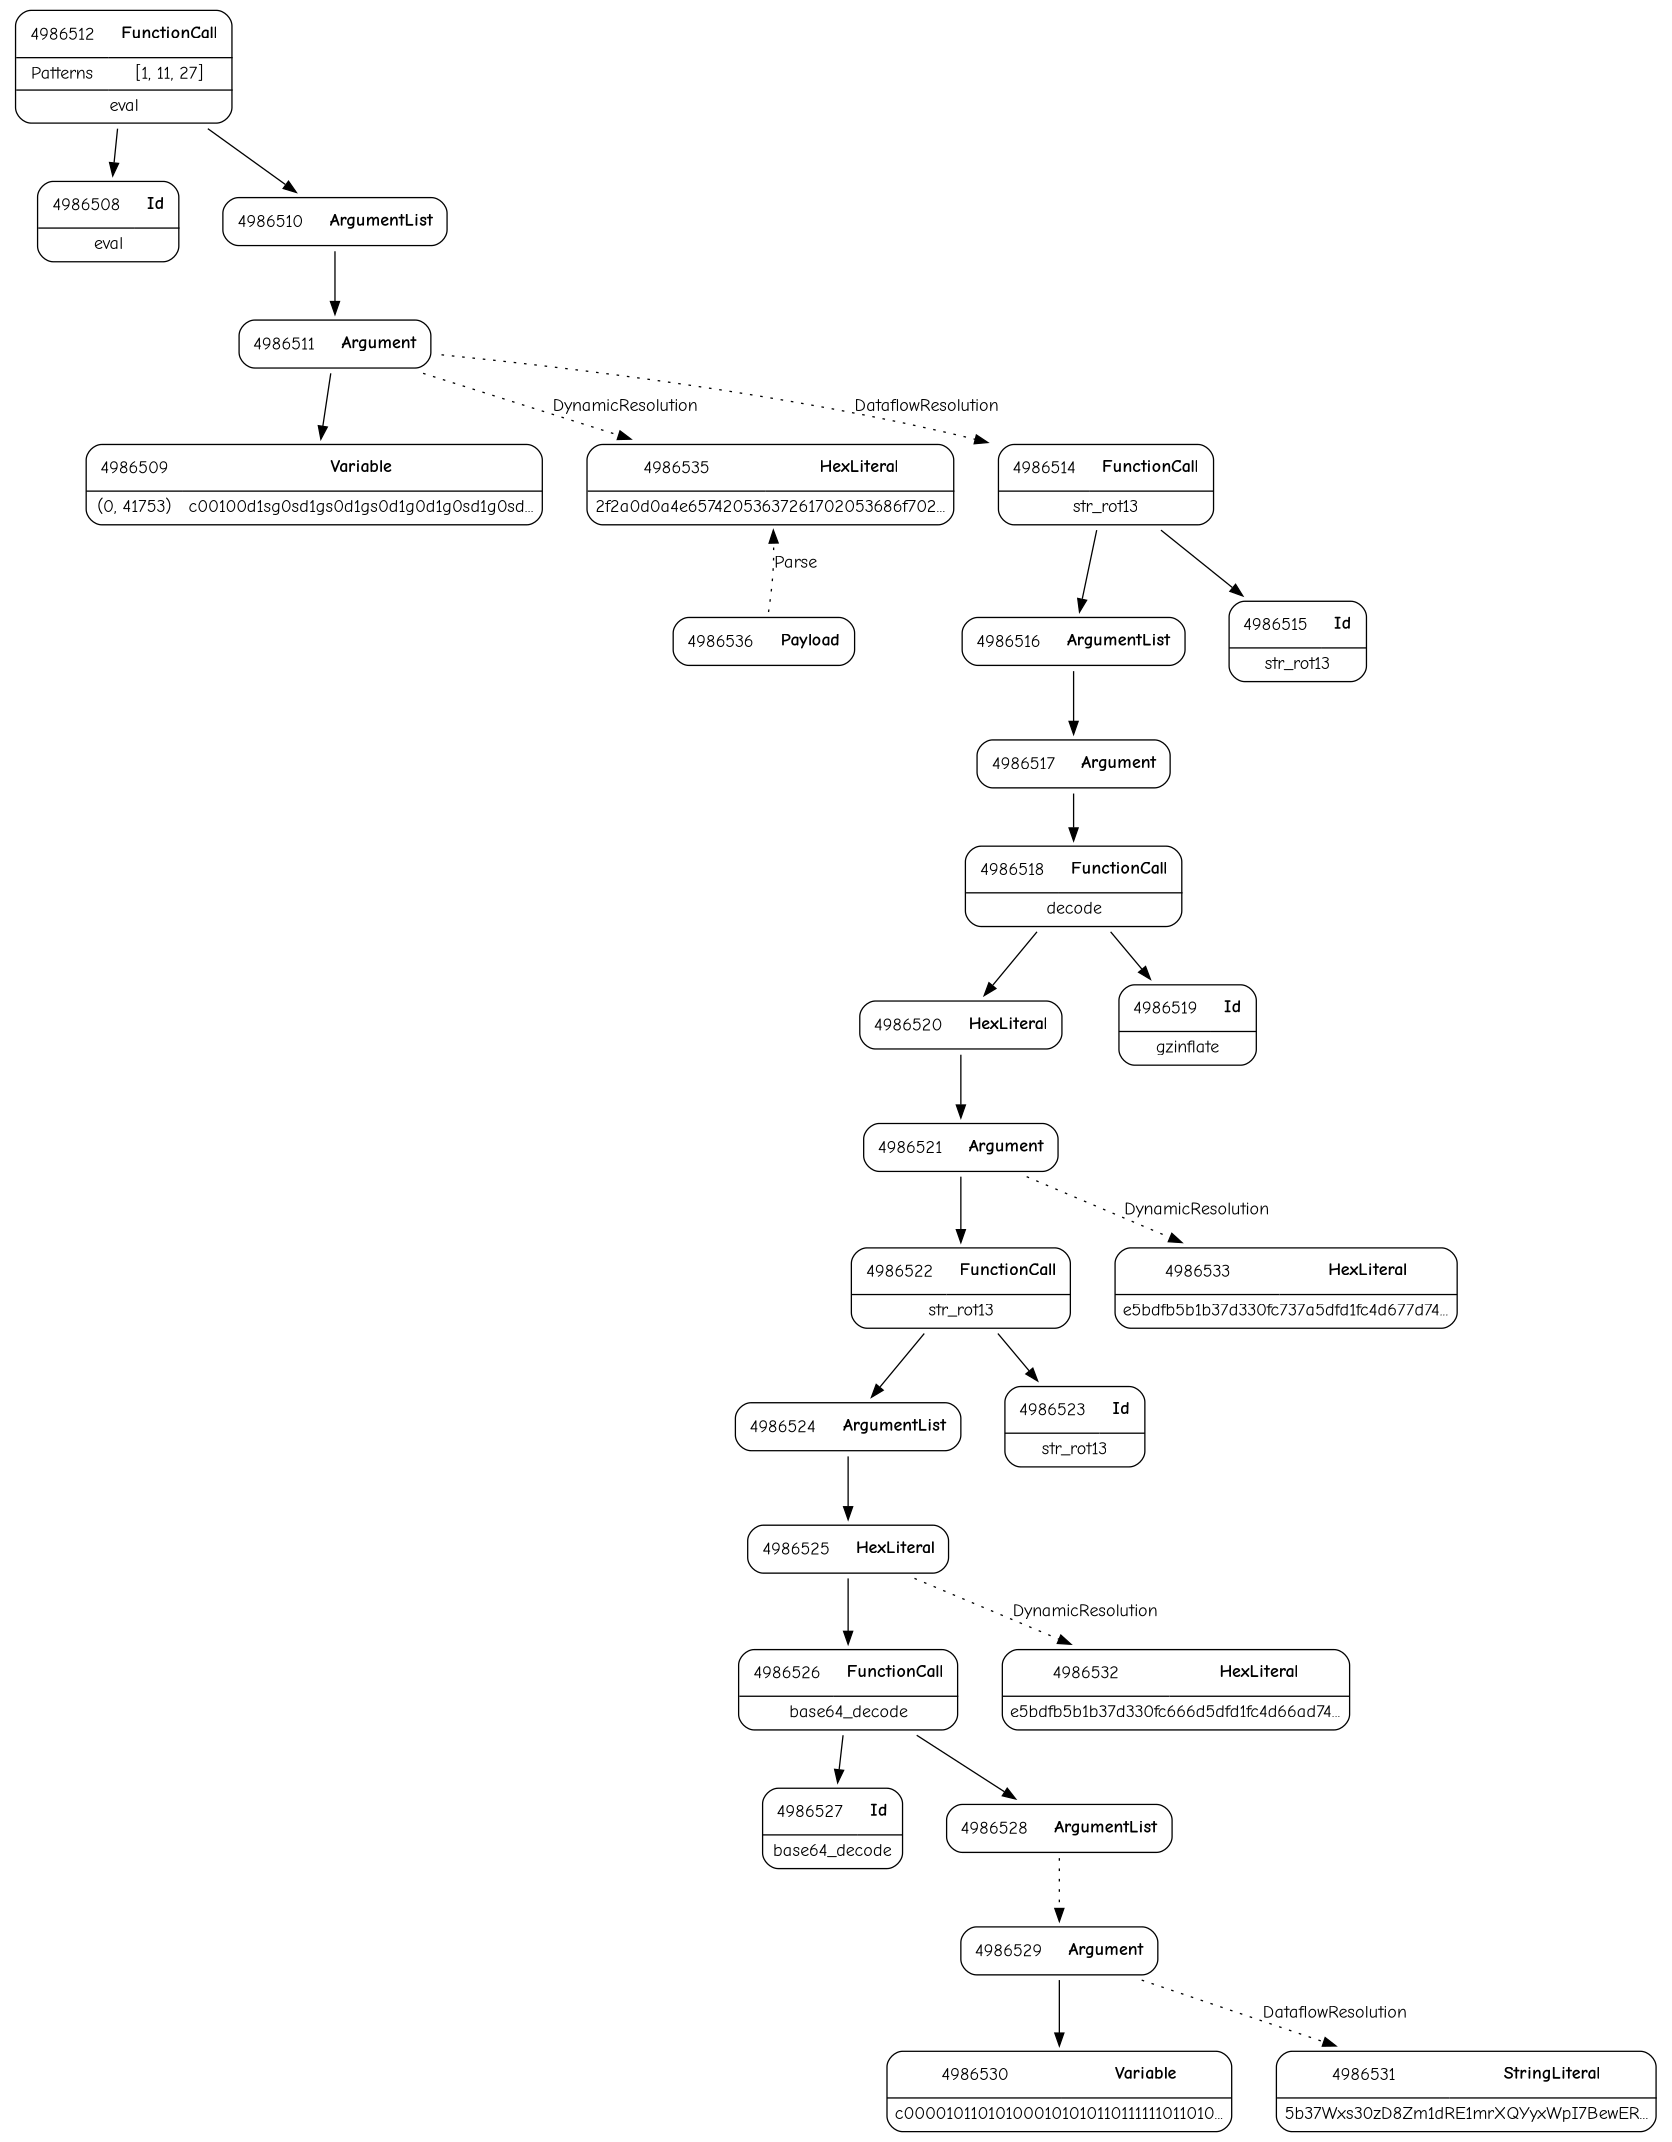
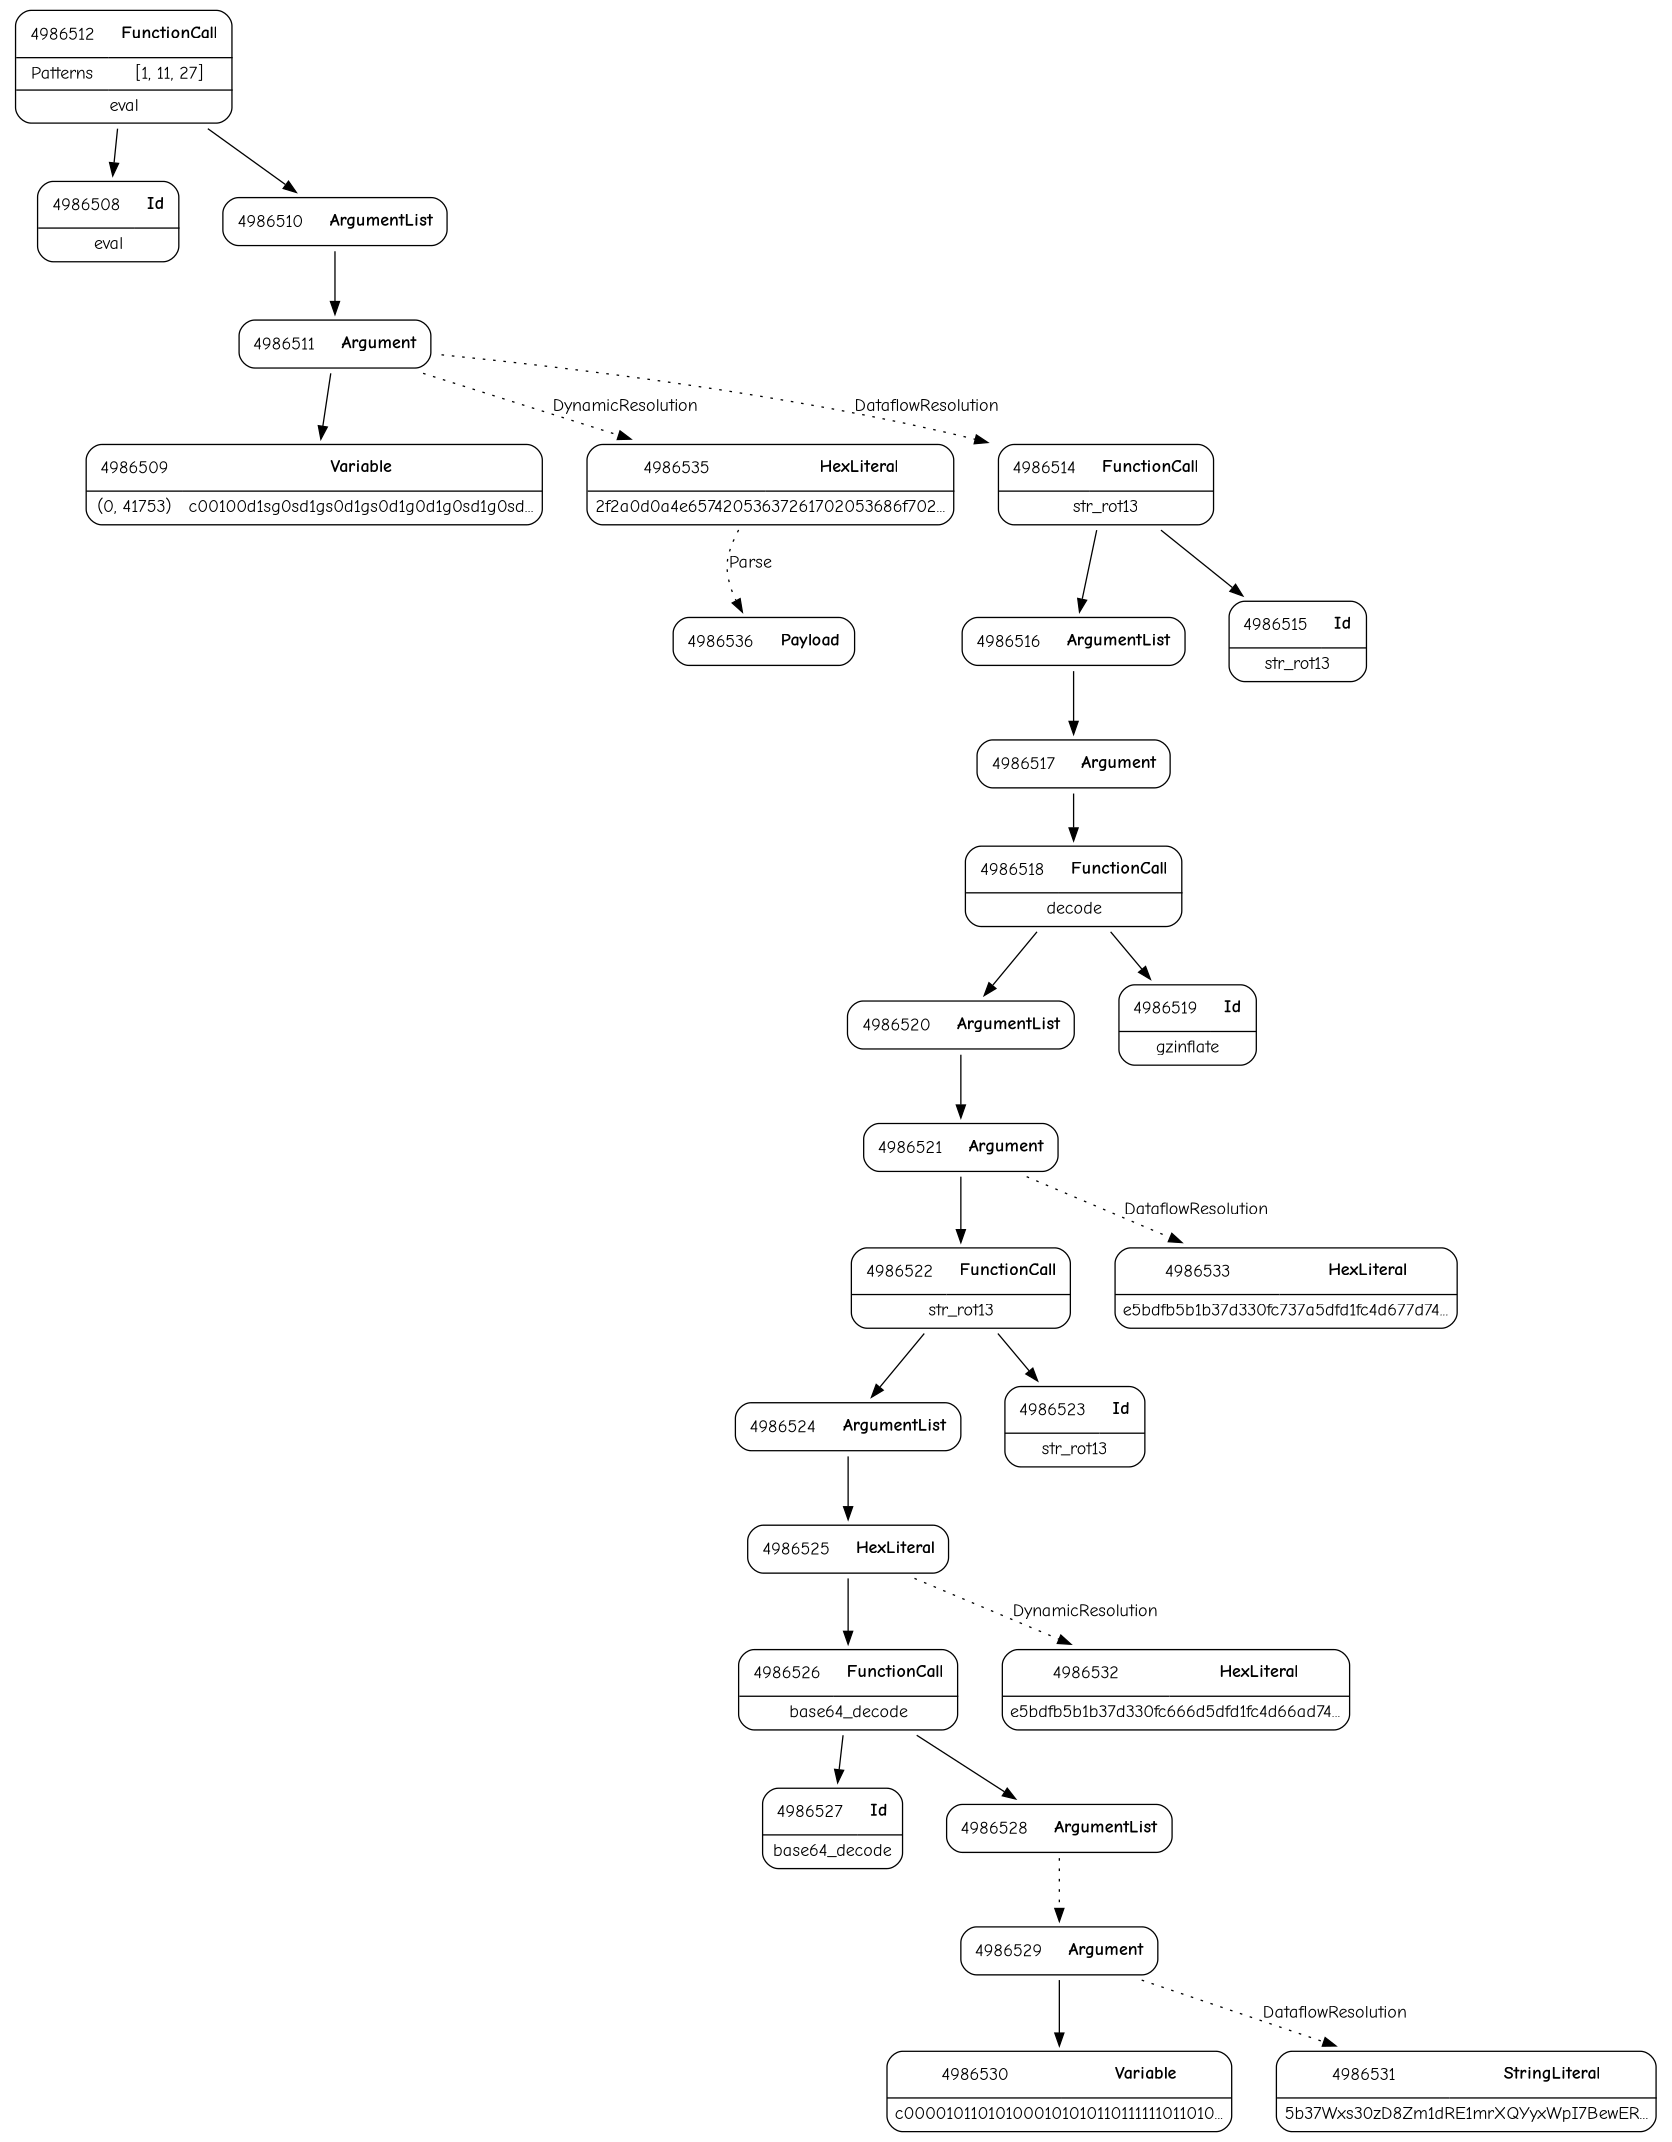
(773, 578) -> (727, 565)
(1008, 1024) -> (1009, 1024)
(1197, 1210) -> (1197, 1210)
